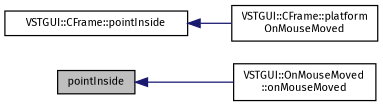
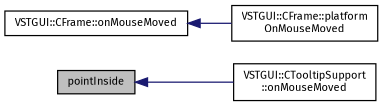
(96, 23) -> (96, 23)
(305, 82) -> (305, 82)
